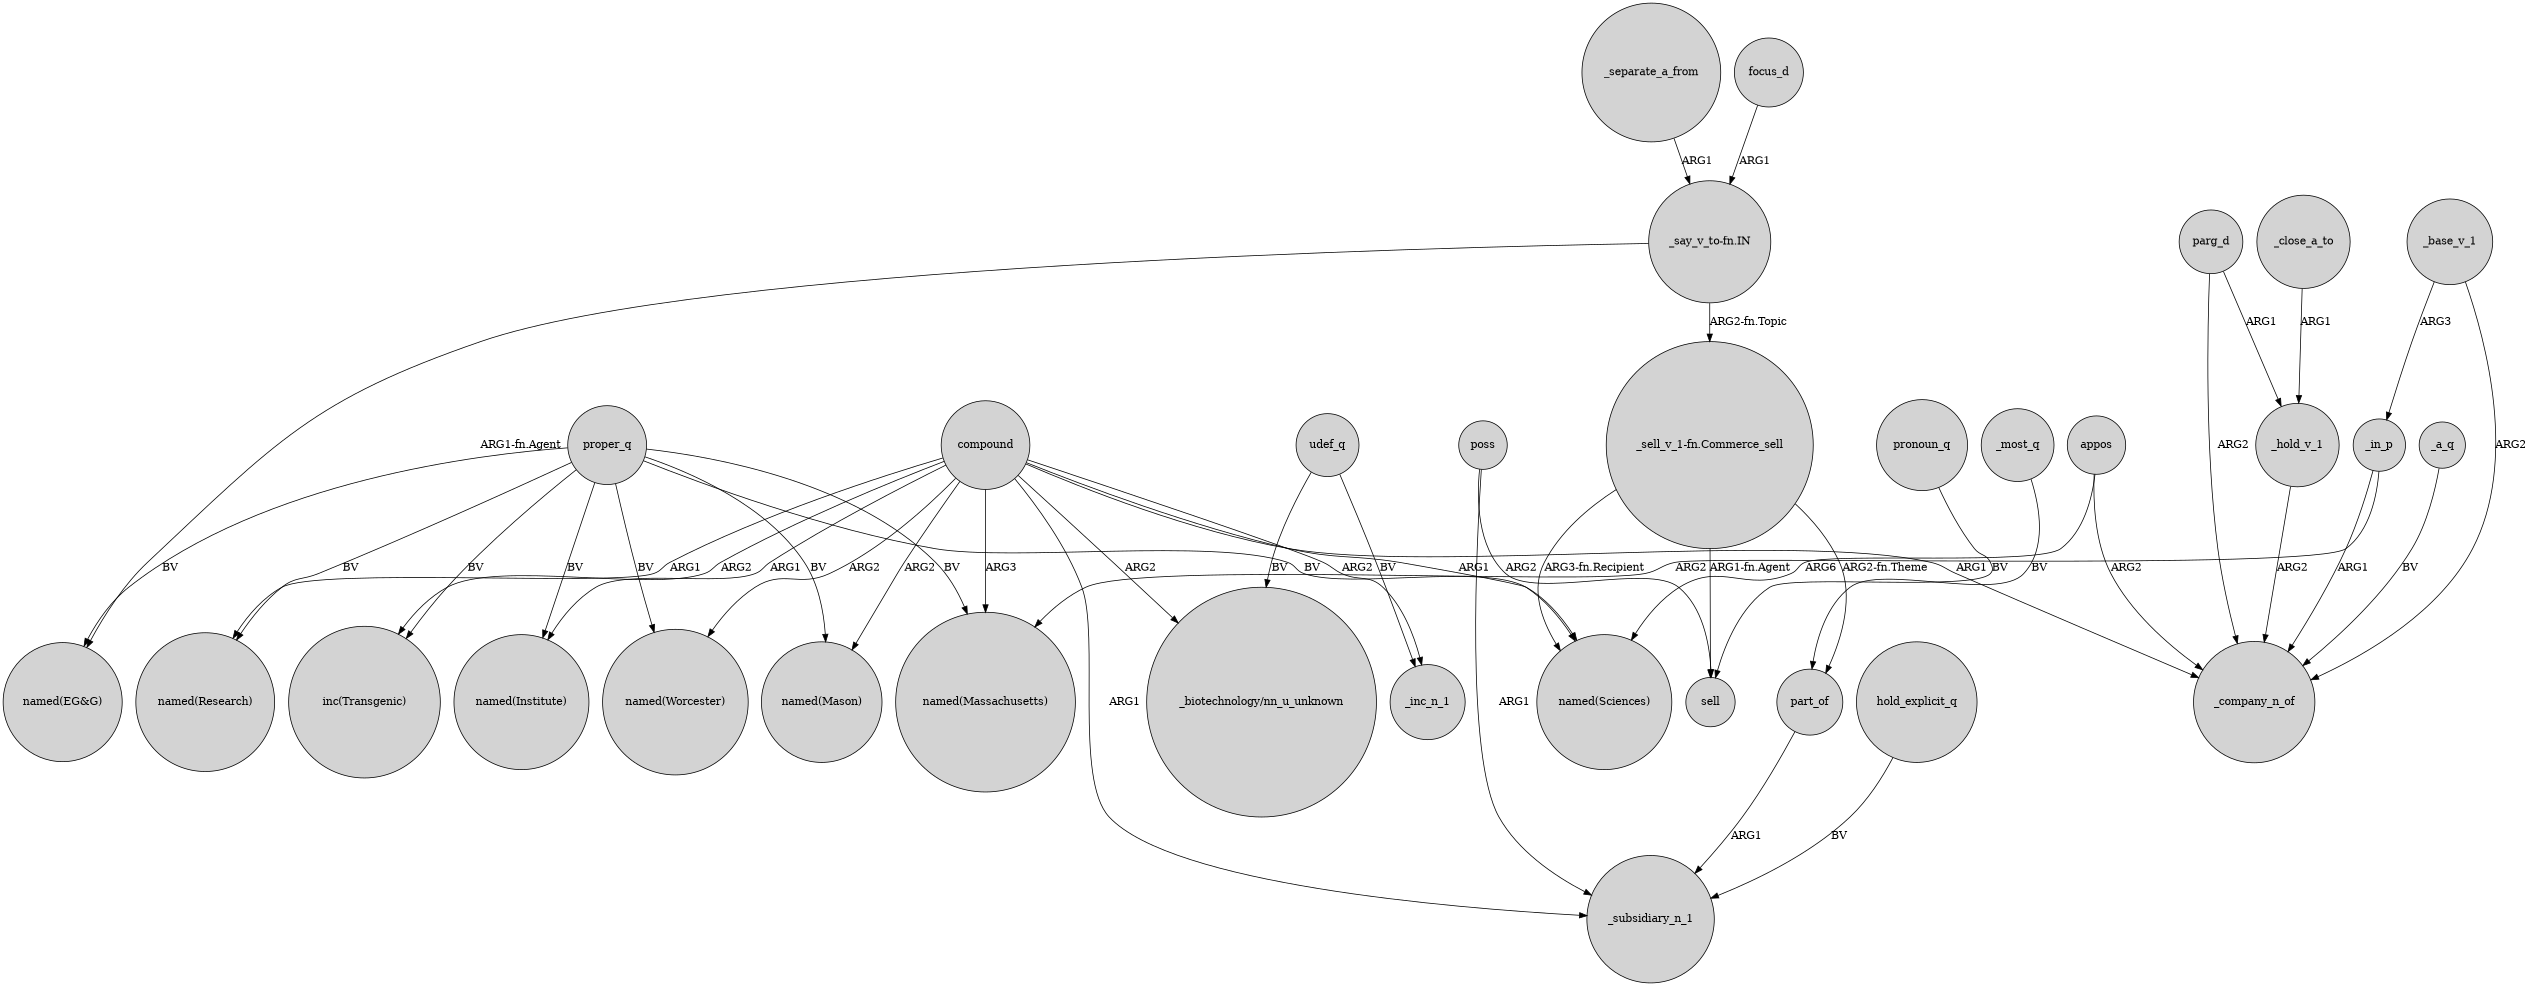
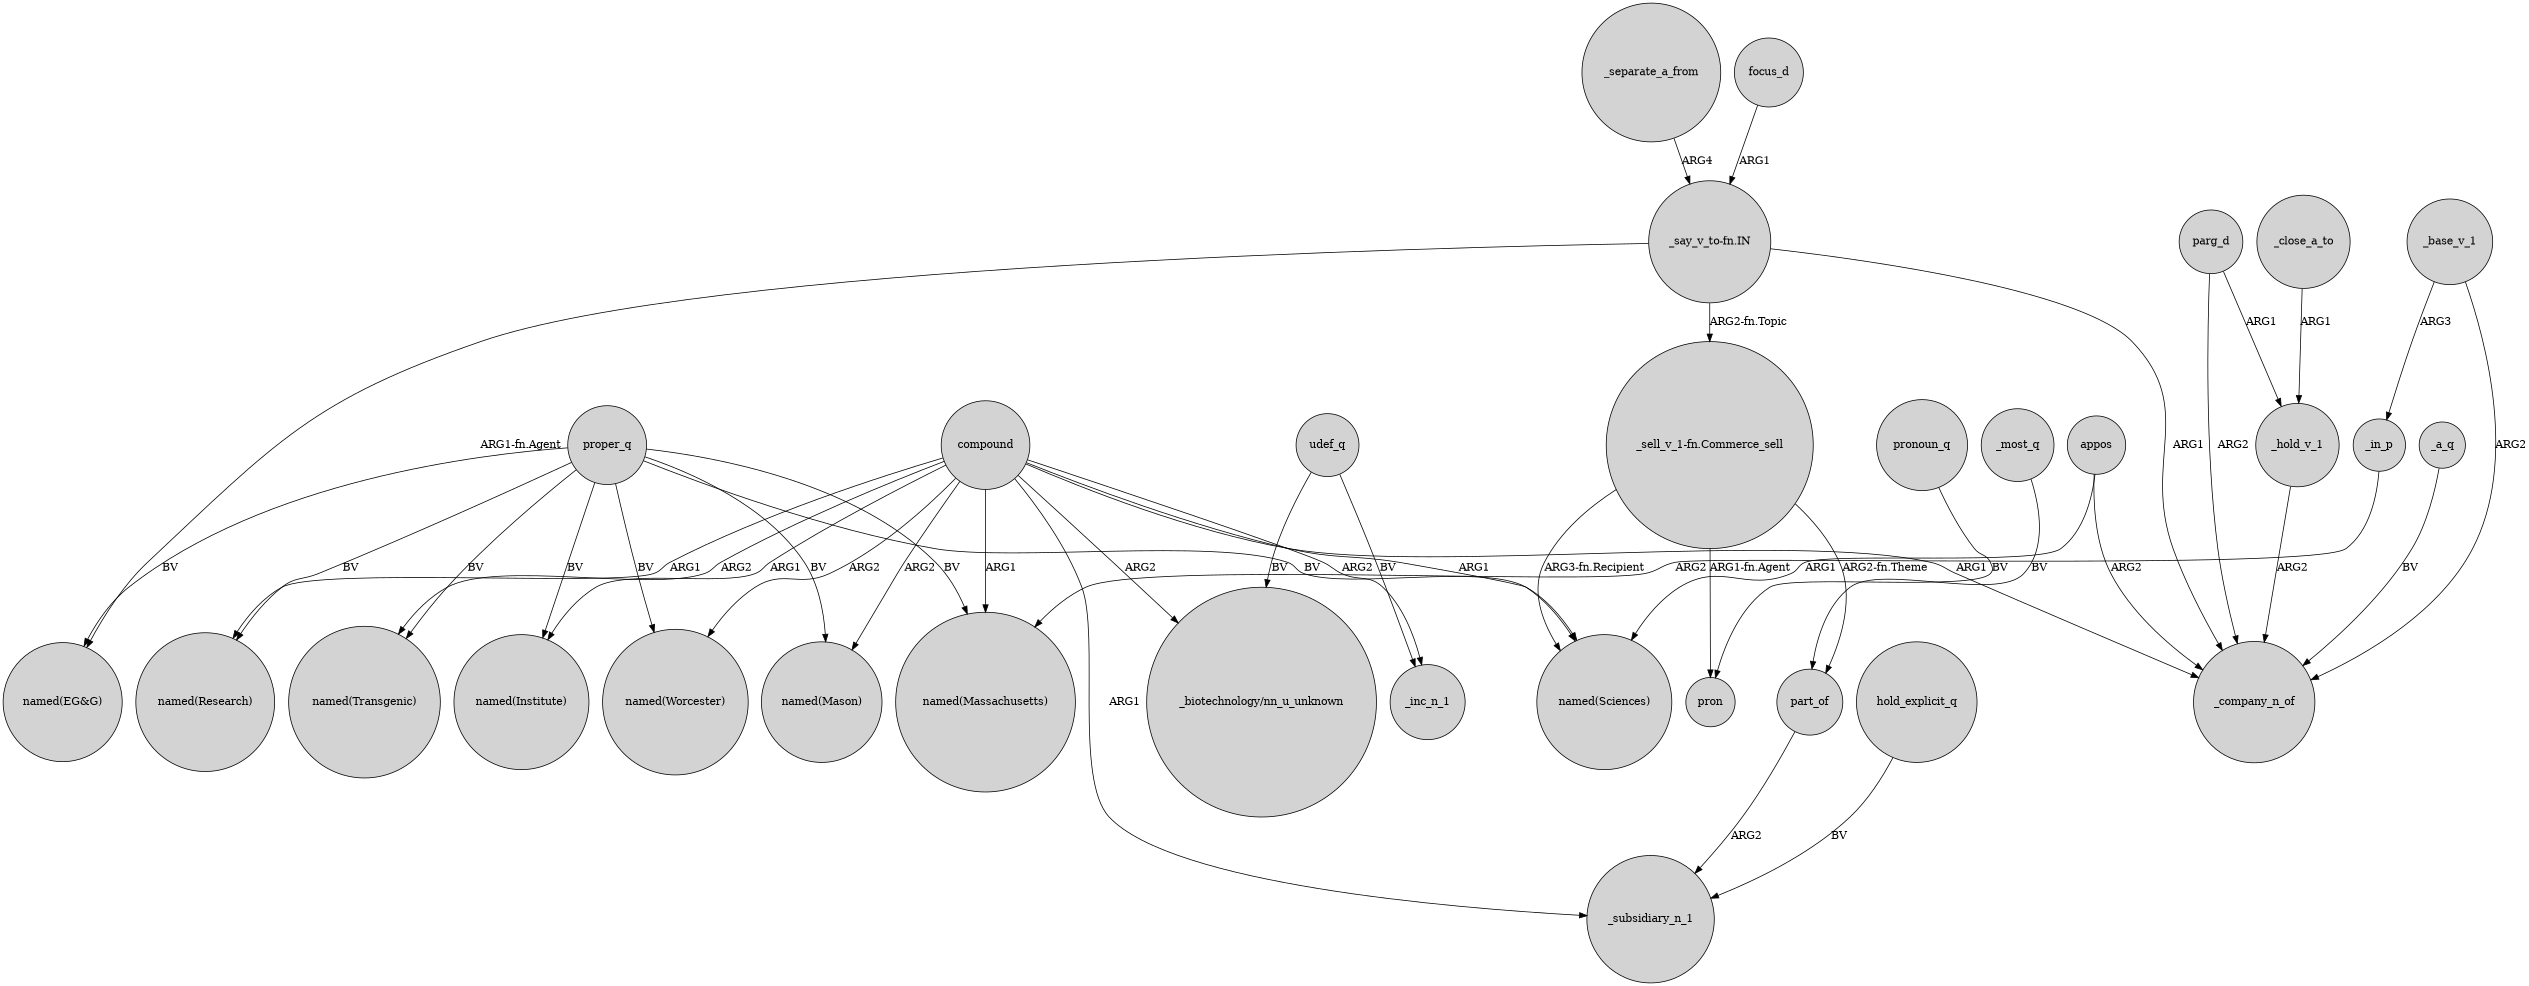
(1697, 161) -> (1697, 161)
(1483, 445) -> none
(2340, 561) -> (2110, 326)
(1001, 568) -> (1001, 568)
(1821, 568) -> (1821, 568)
(364, 702) -> (364, 702)
(1710, 702) -> (1710, 702)
(1747, 836) -> (1747, 836)
